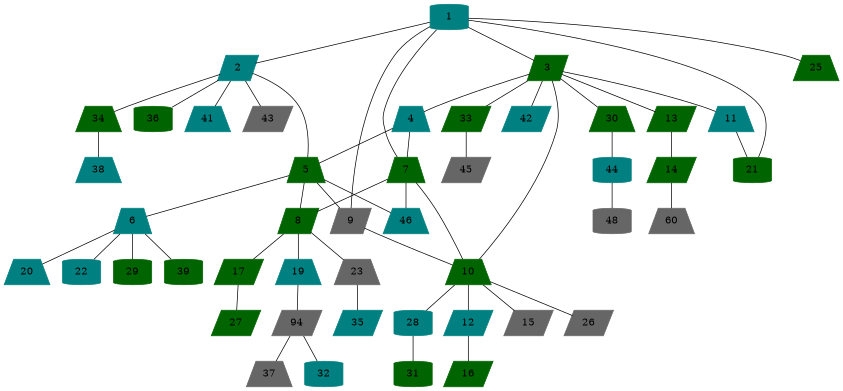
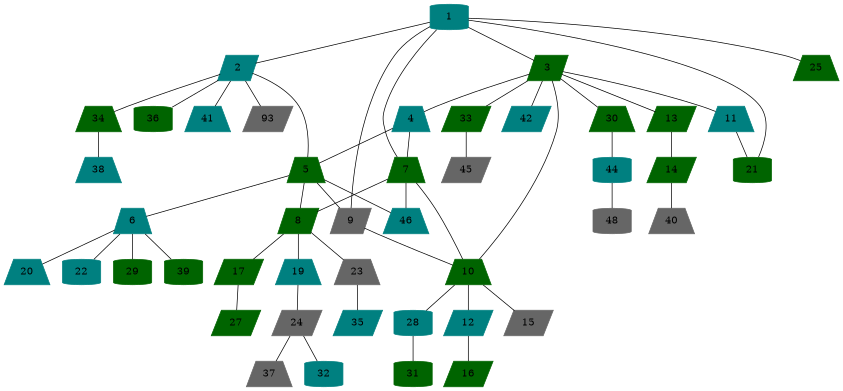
(268, 119) -> (268, 119)
(672, 221) -> (672, 221)
(297, 323) -> (297, 323)
(589, 323) -> none
